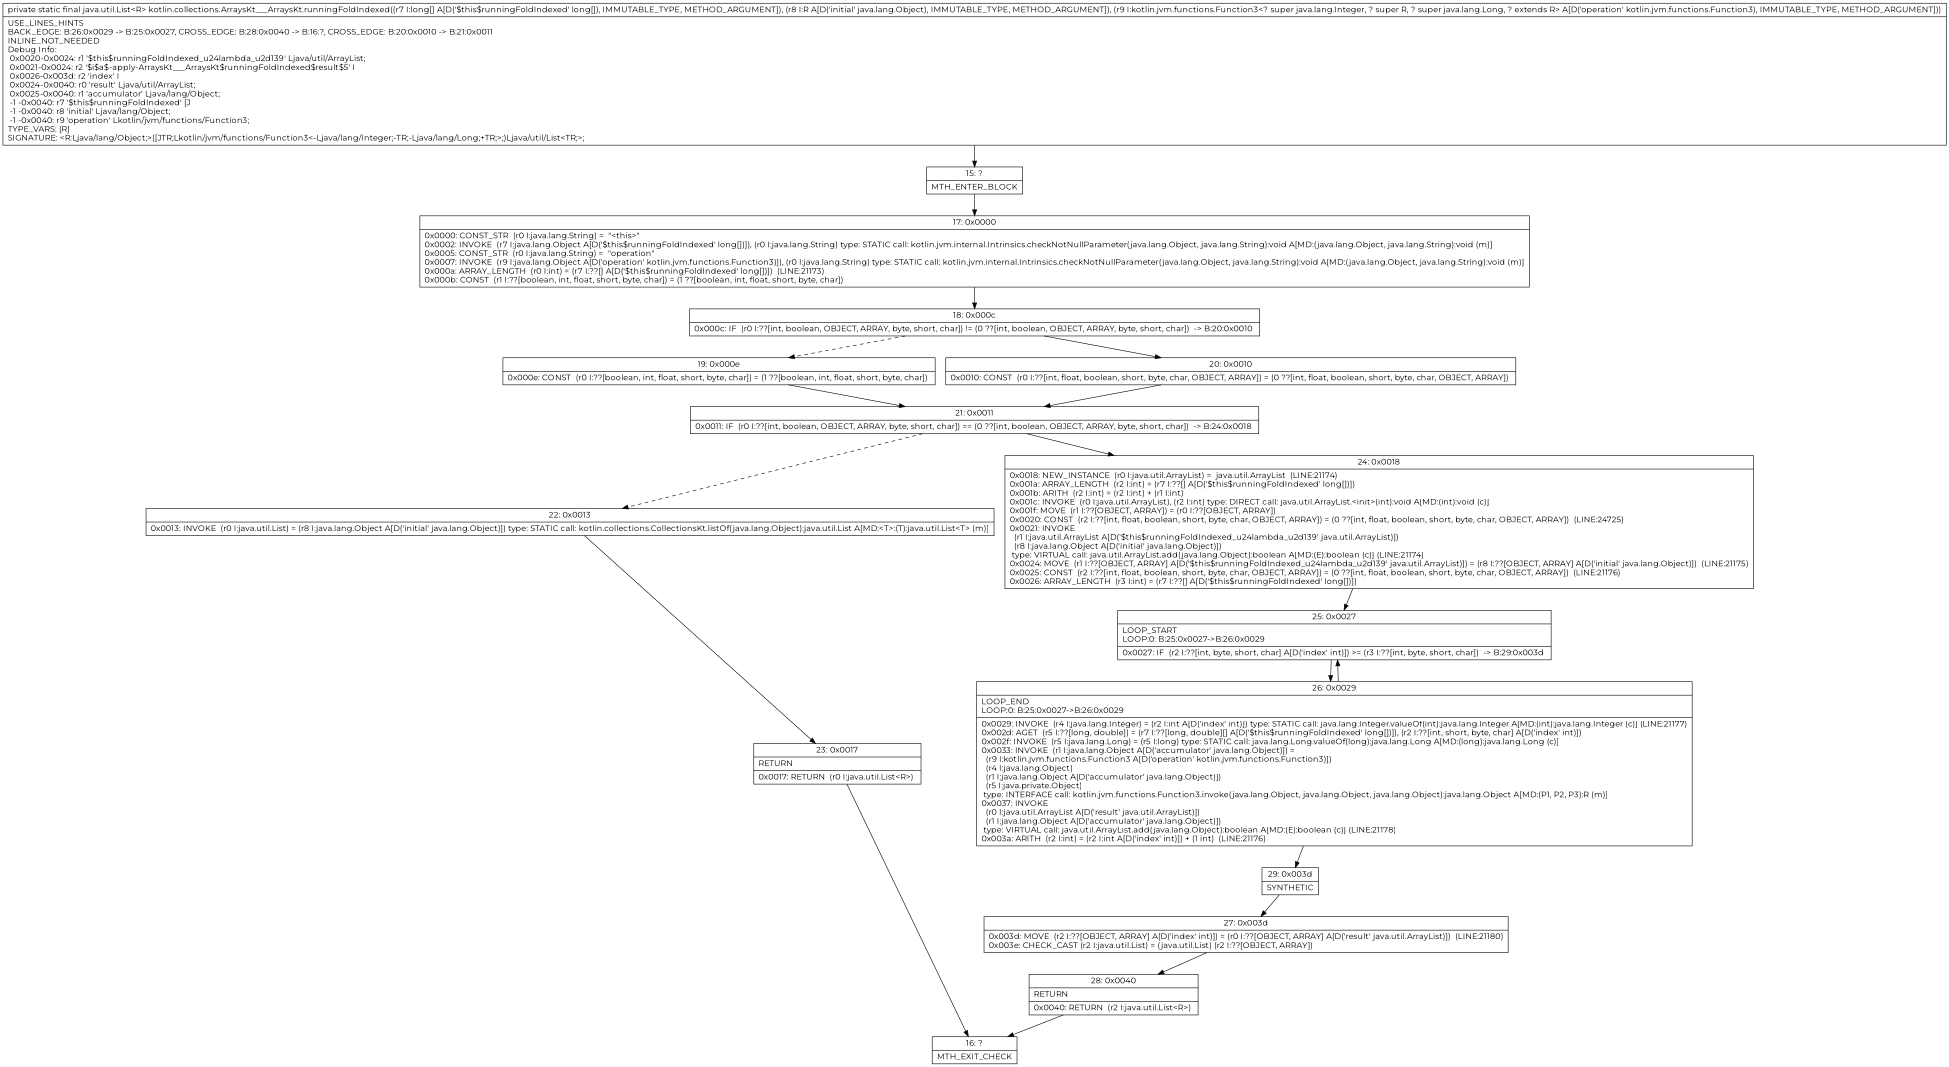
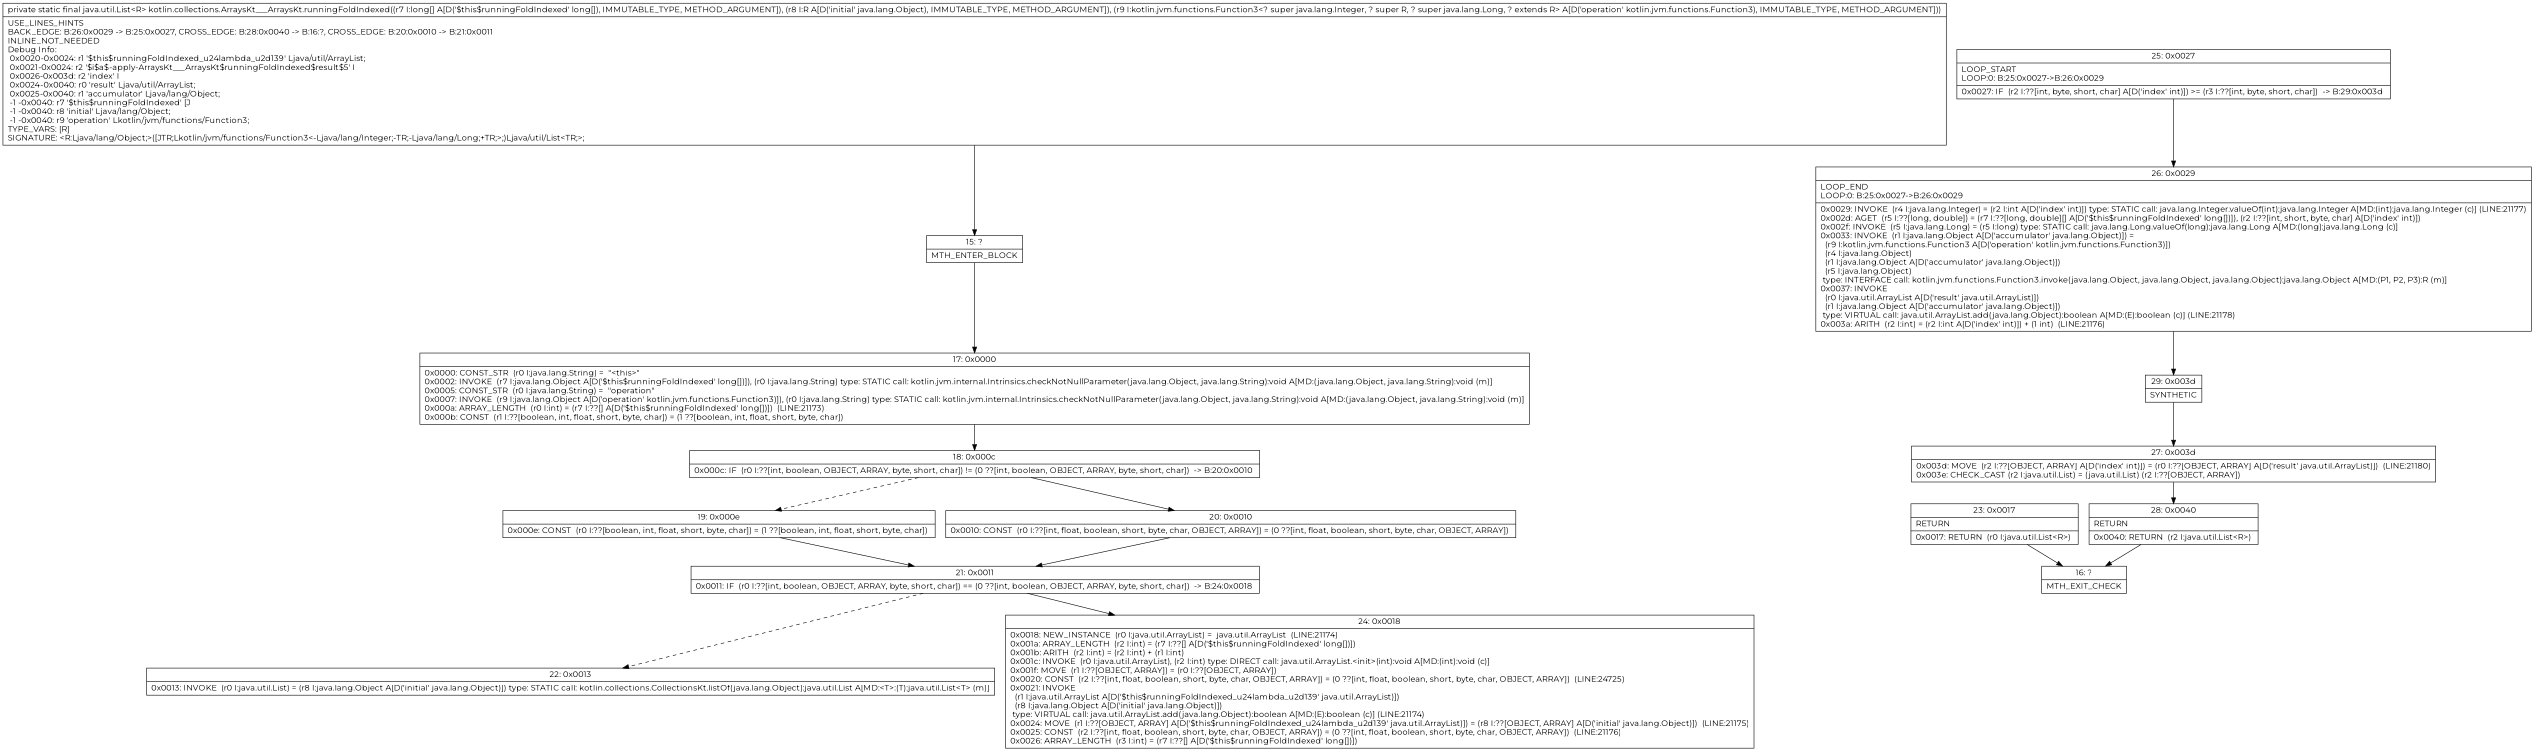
(1350, 597) -> none
(698, 638) -> none
(1338, 674) -> none
(1032, 786) -> (1866, 271)
